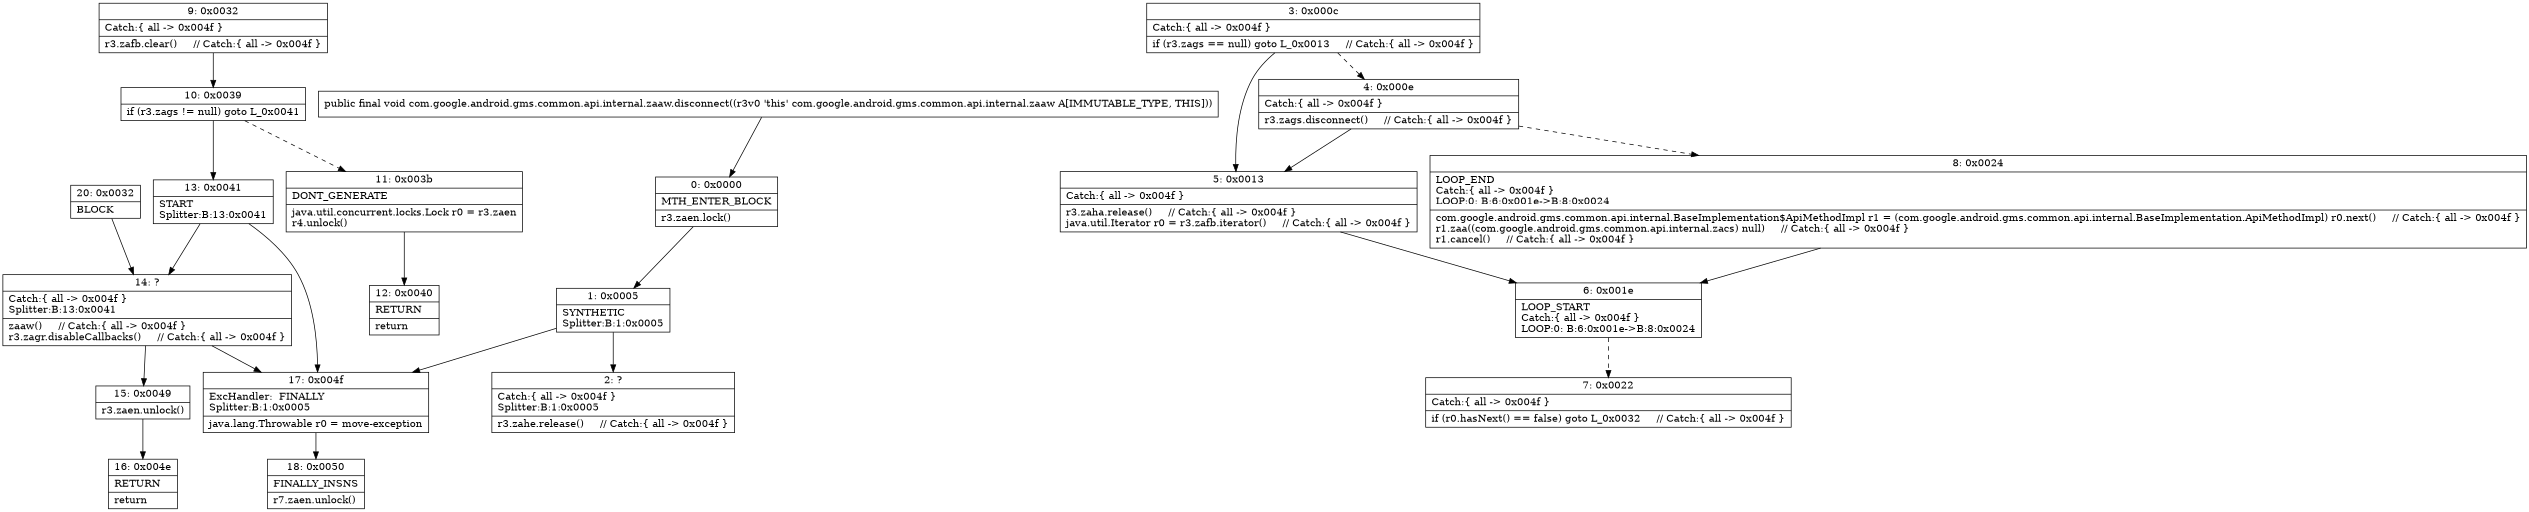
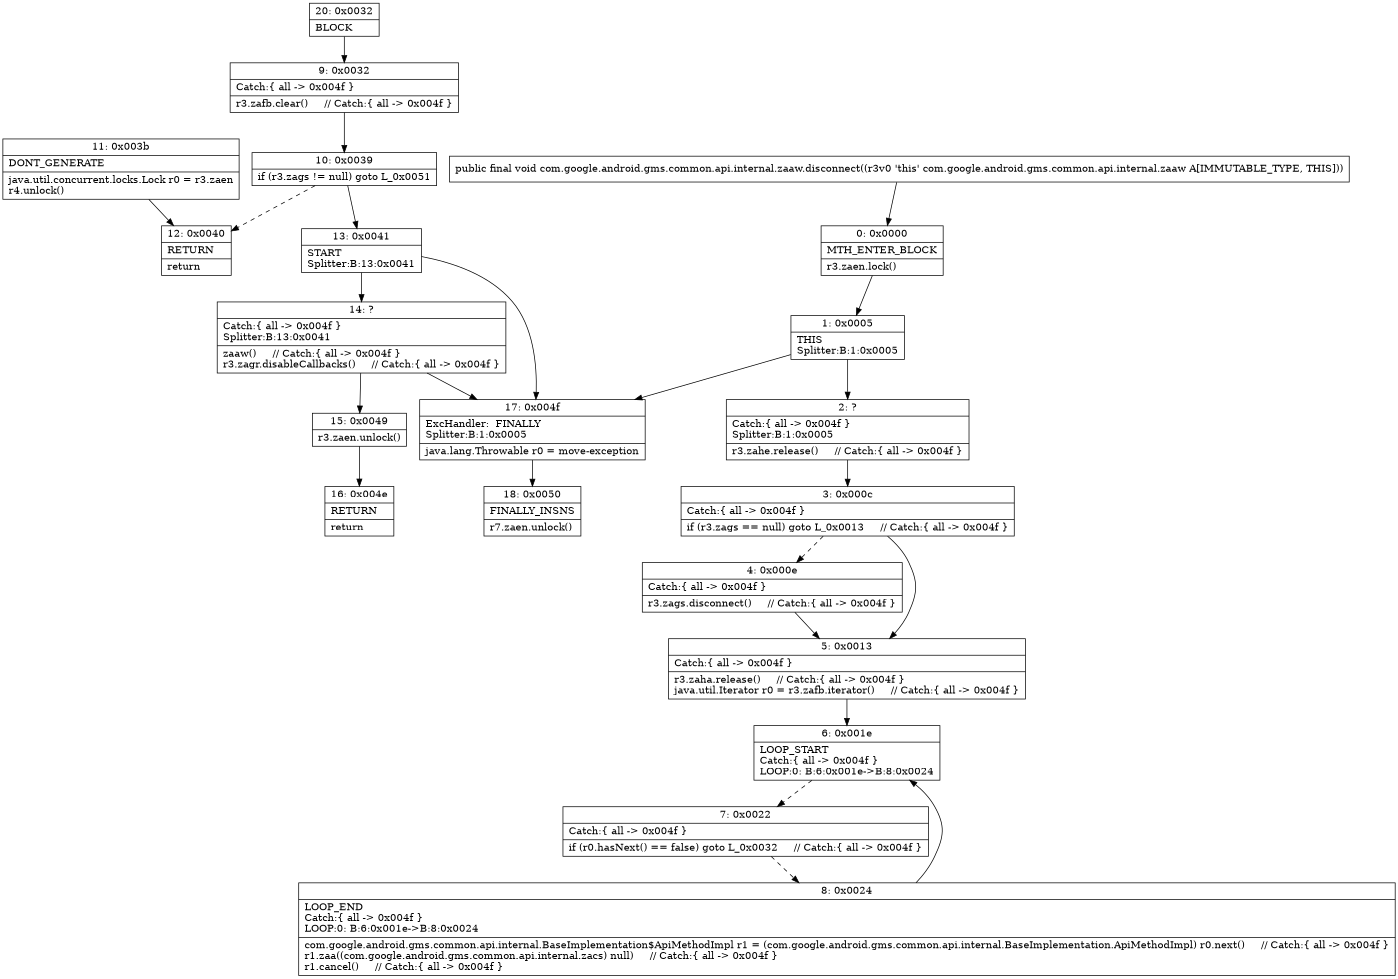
(213, 112) -> (344, 177)
(1605, 140) -> (782, 867)
(292, 144) -> (276, 207)
(121, 243) -> (344, 46)
(594, 313) -> (810, 340)
none -> (848, 470)
